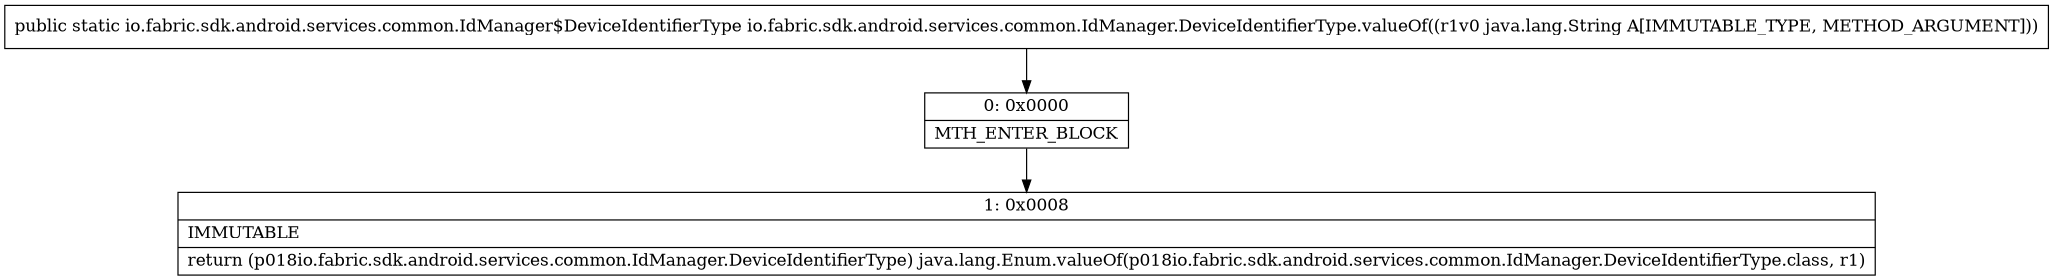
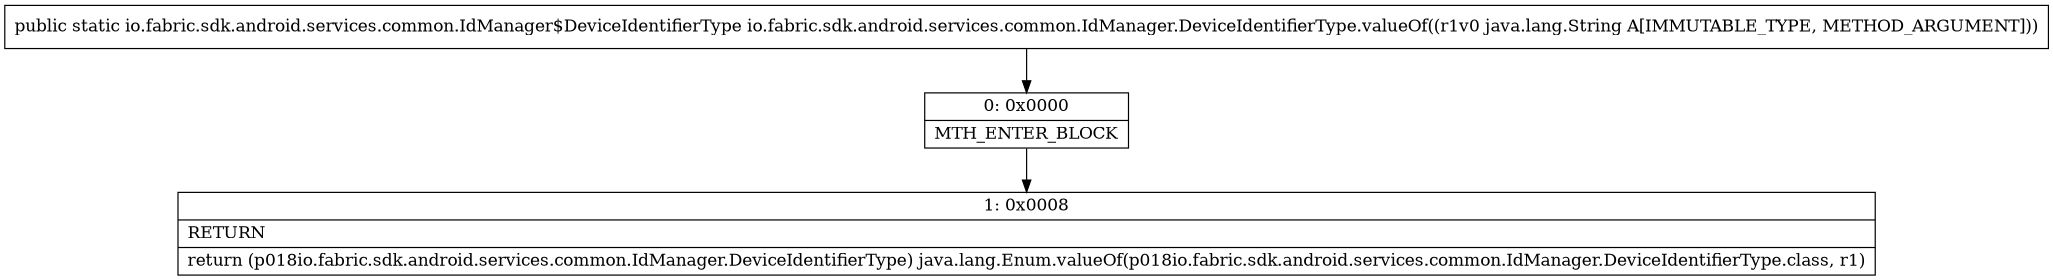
(244, 233) -> (227, 233)
